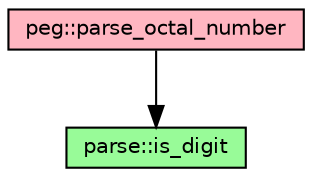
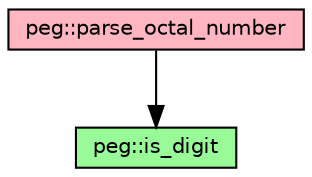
(156, 148) -> (156, 148)
